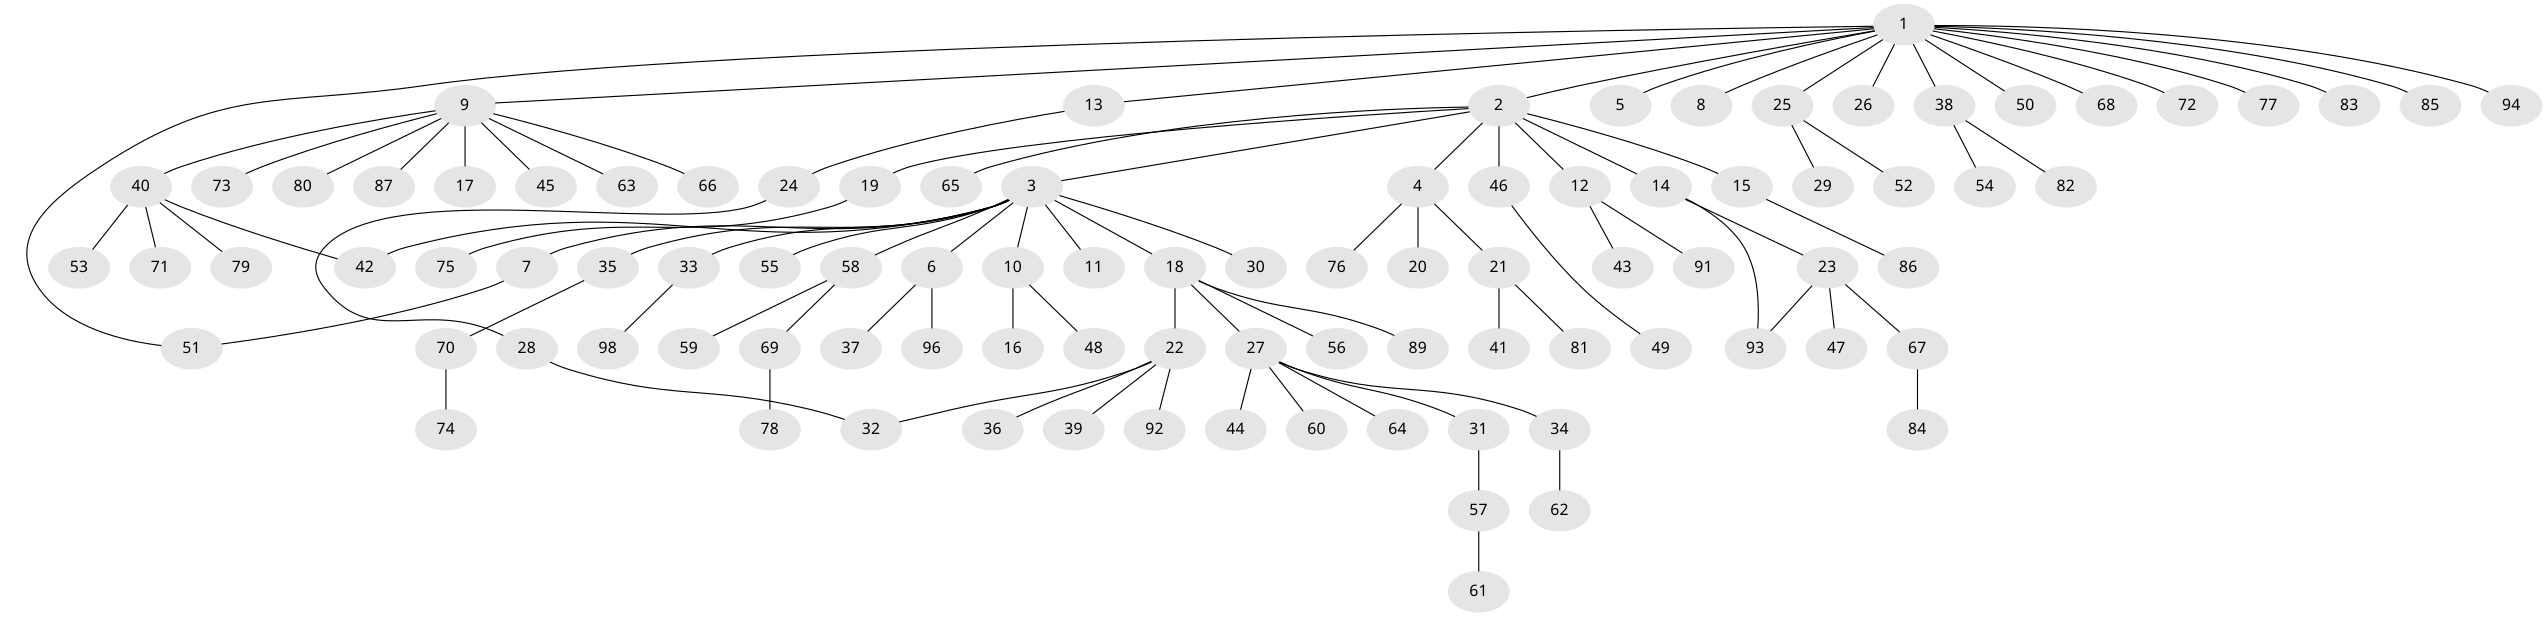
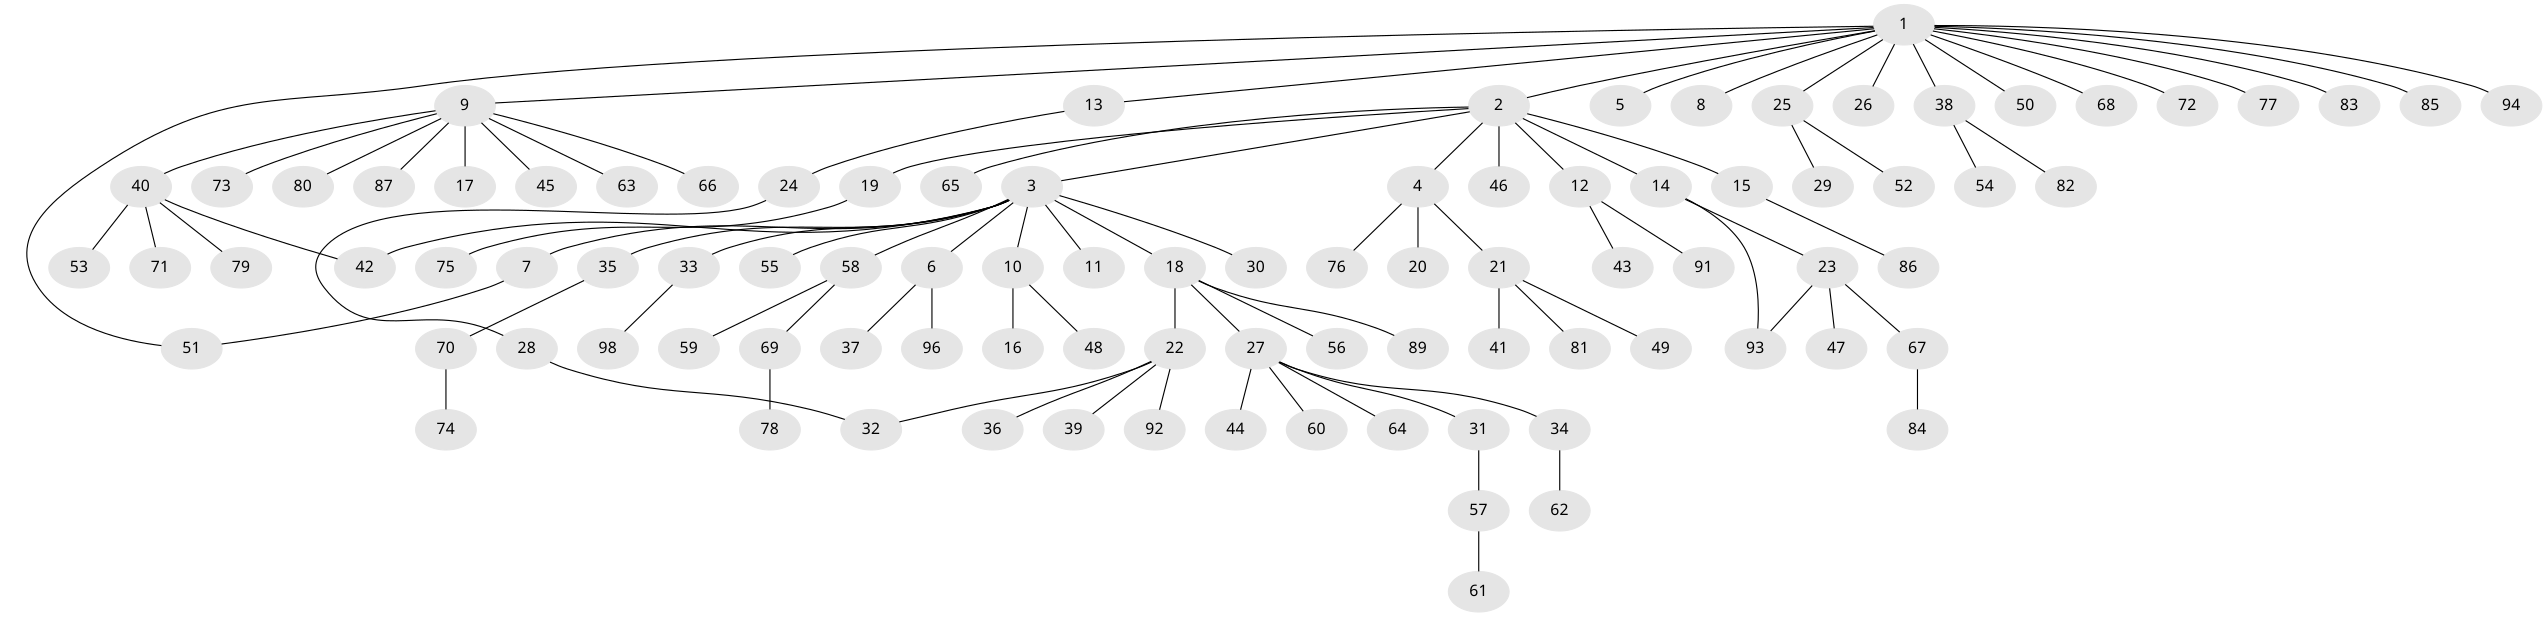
(1570, 276) -> (1580, 308)
